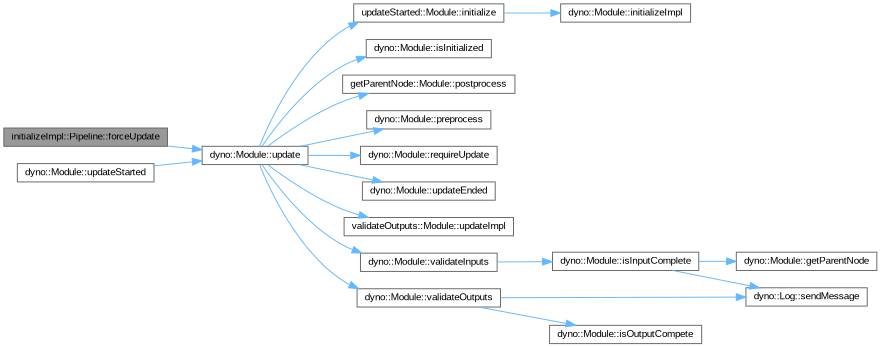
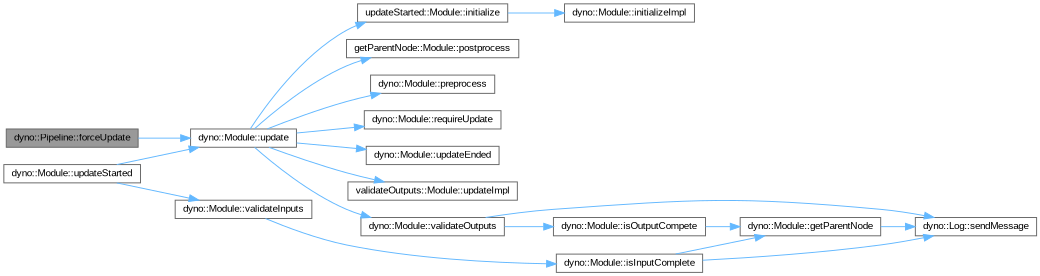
(429, 49) -> none
(86, 137) -> (72, 138)
(302, 213) -> (153, 191)
none -> (718, 227)
none -> (893, 227)
